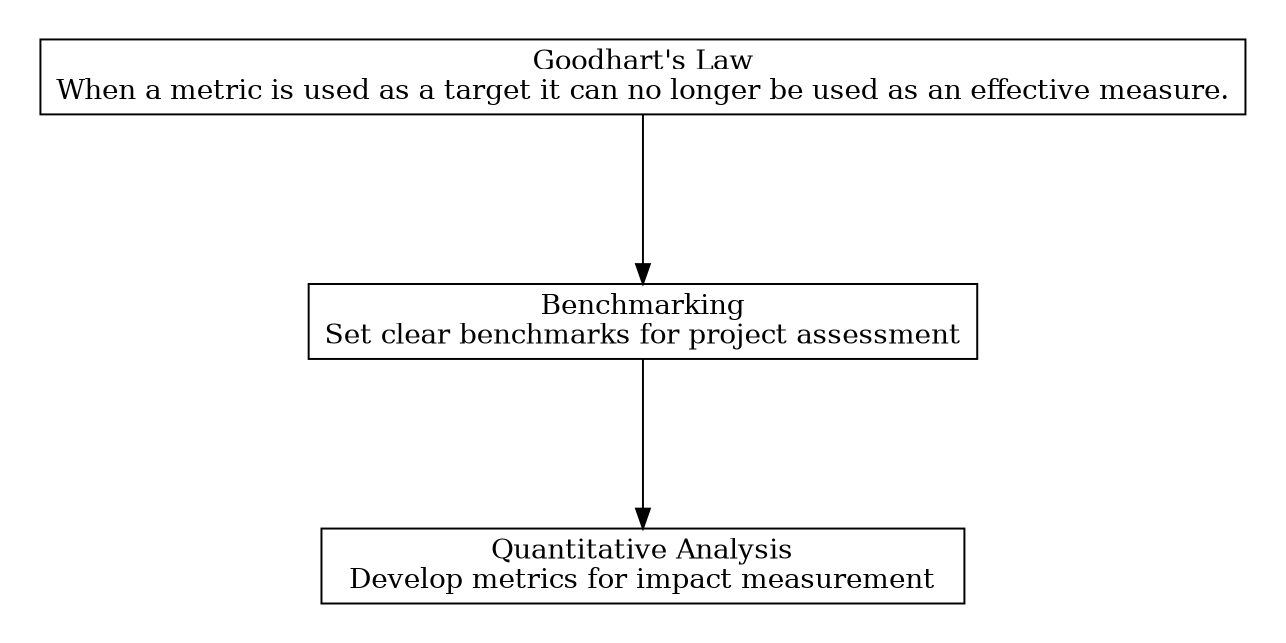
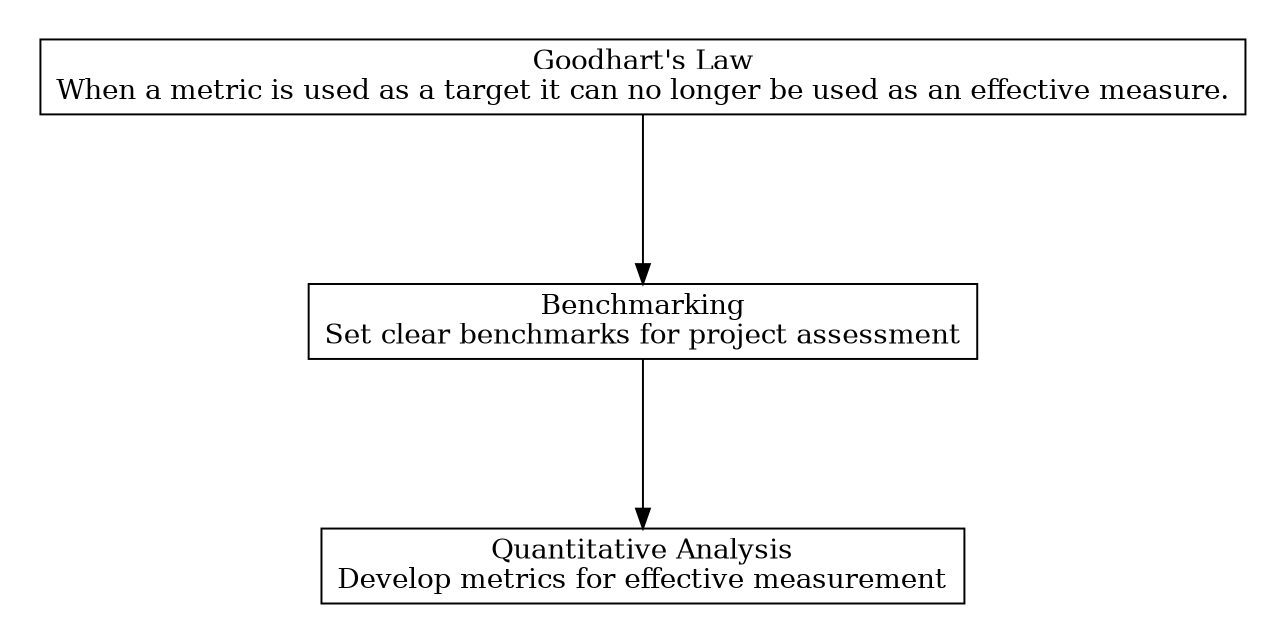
(643, 566) -> (643, 566)
